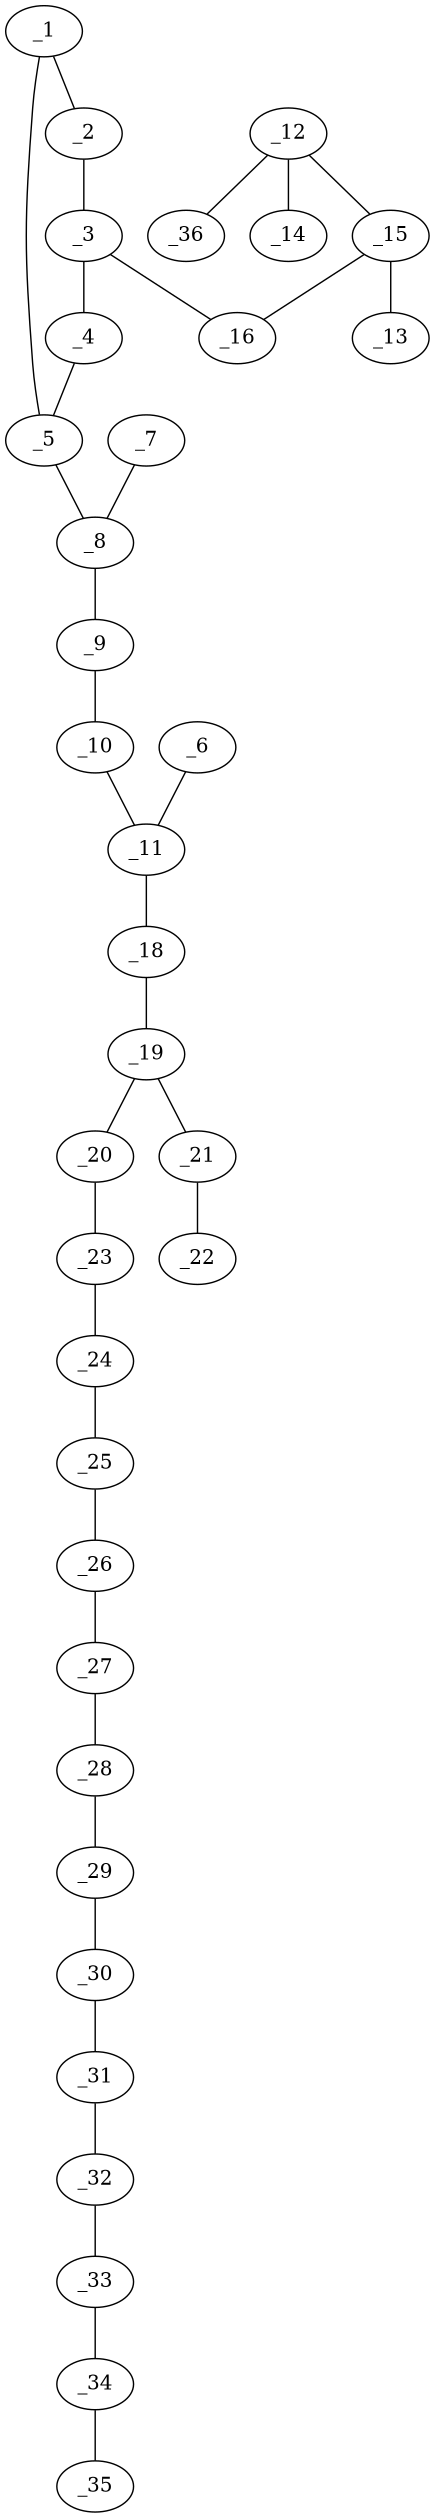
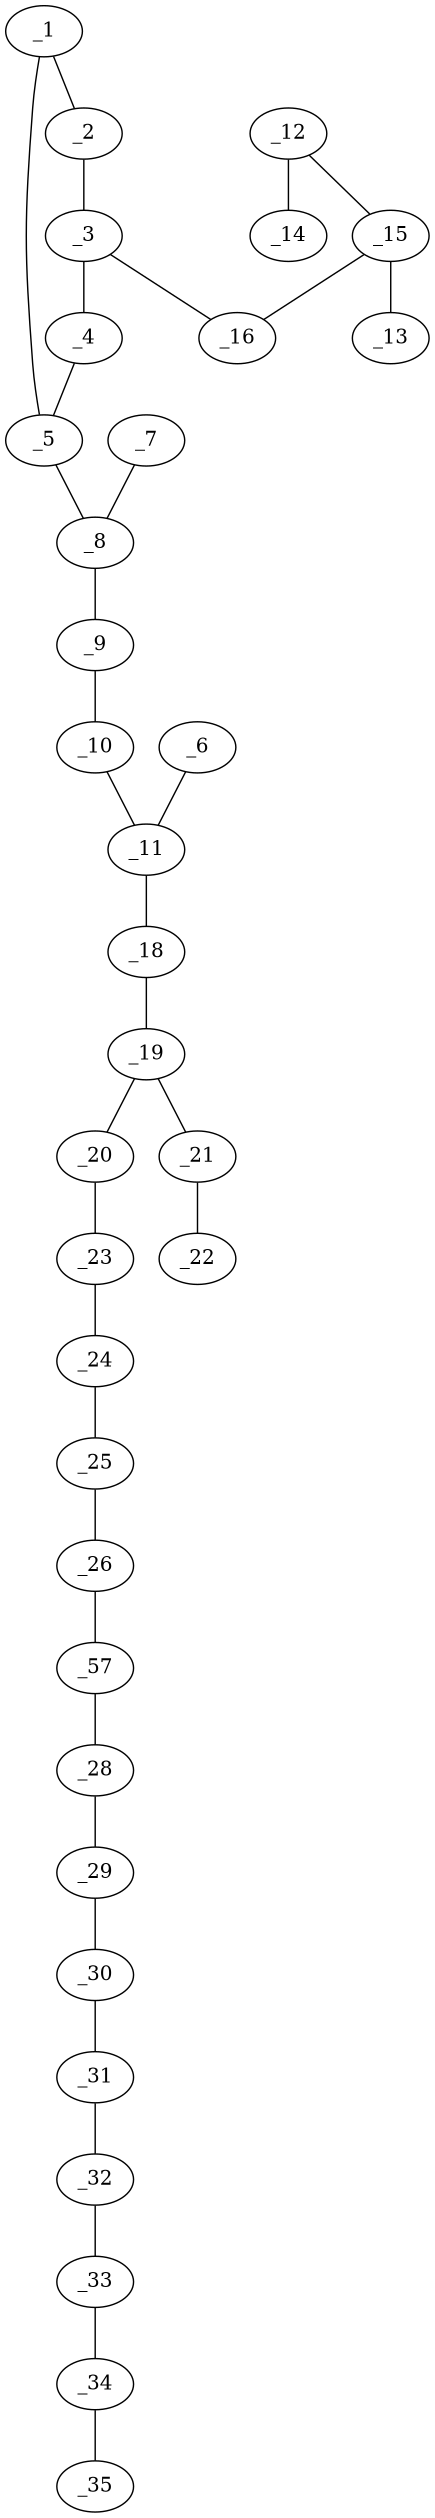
(186, 236) -> none
(95, 1668) -> (95, 1668)
